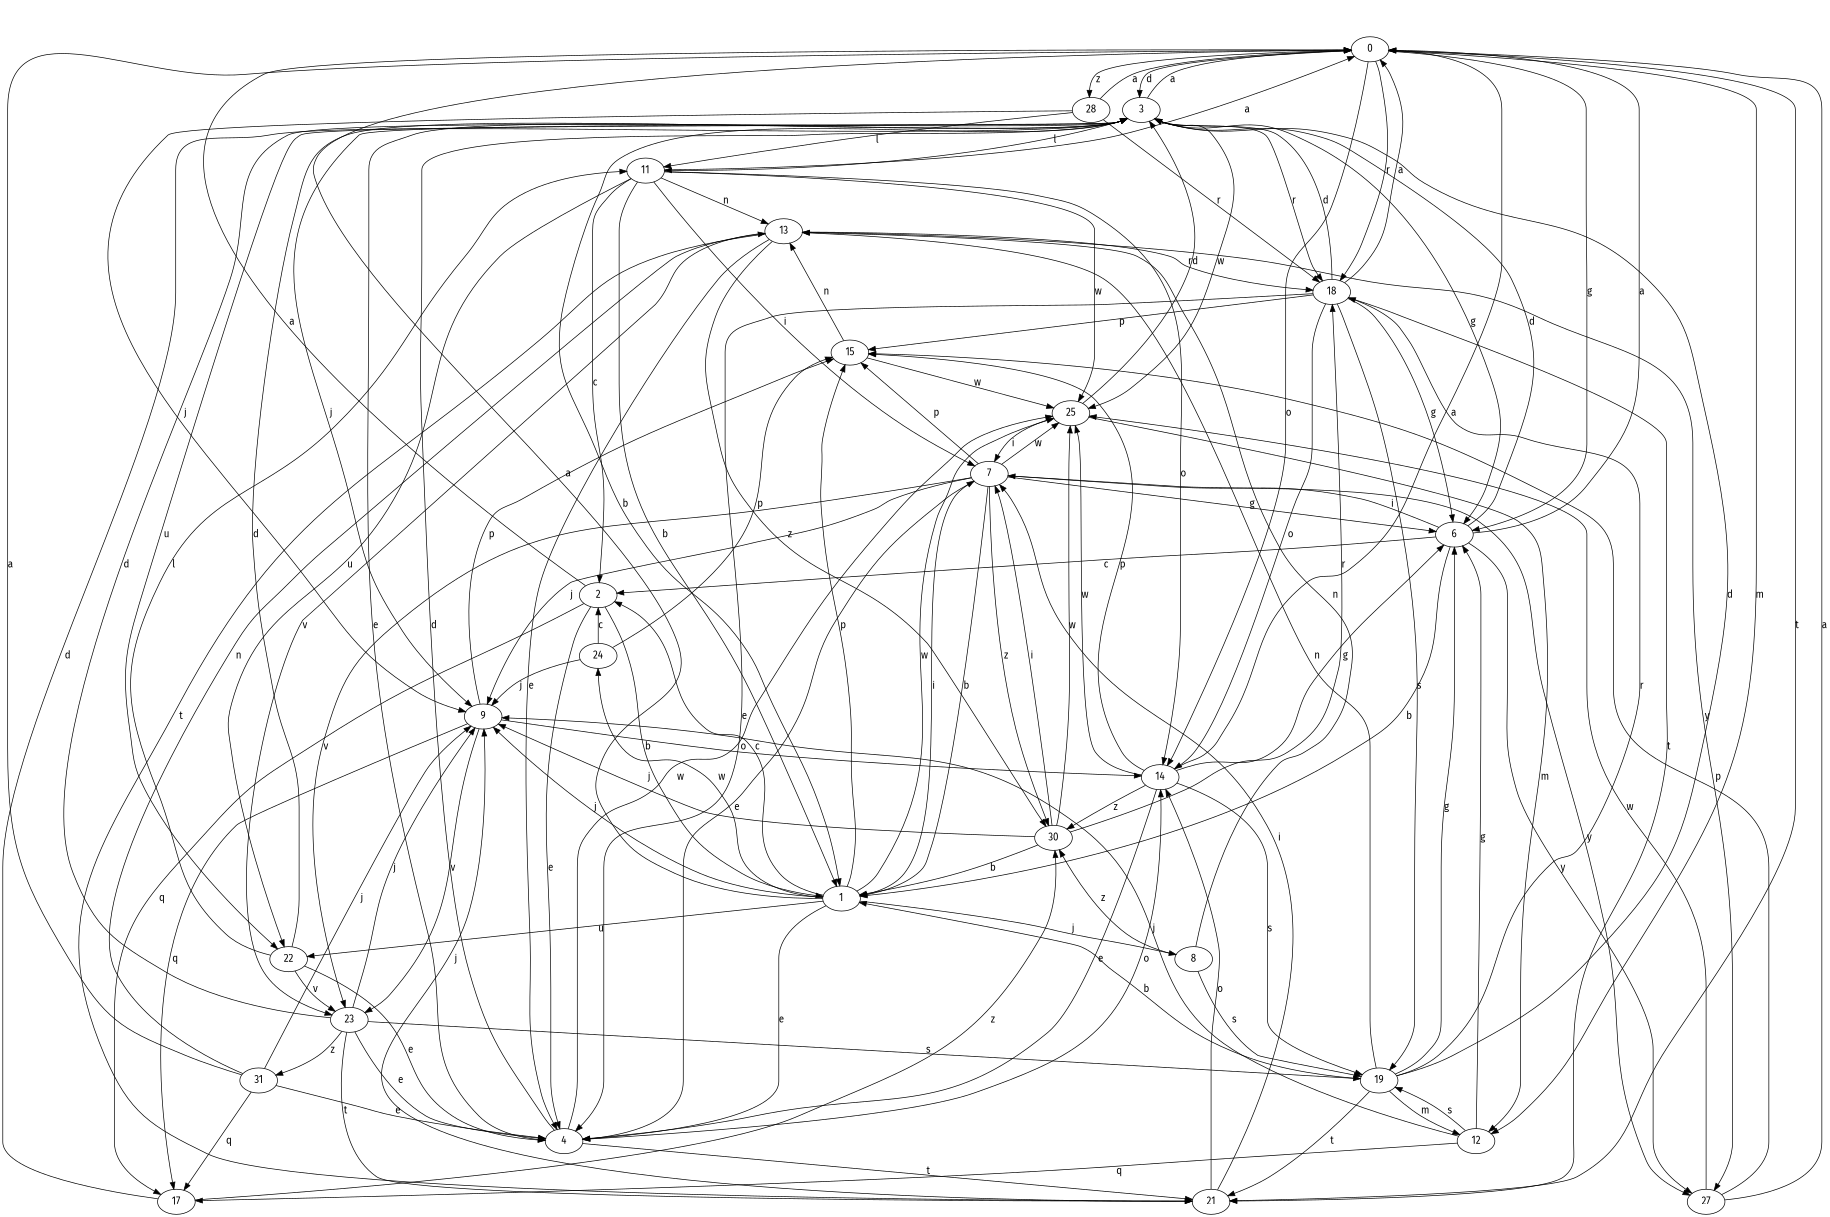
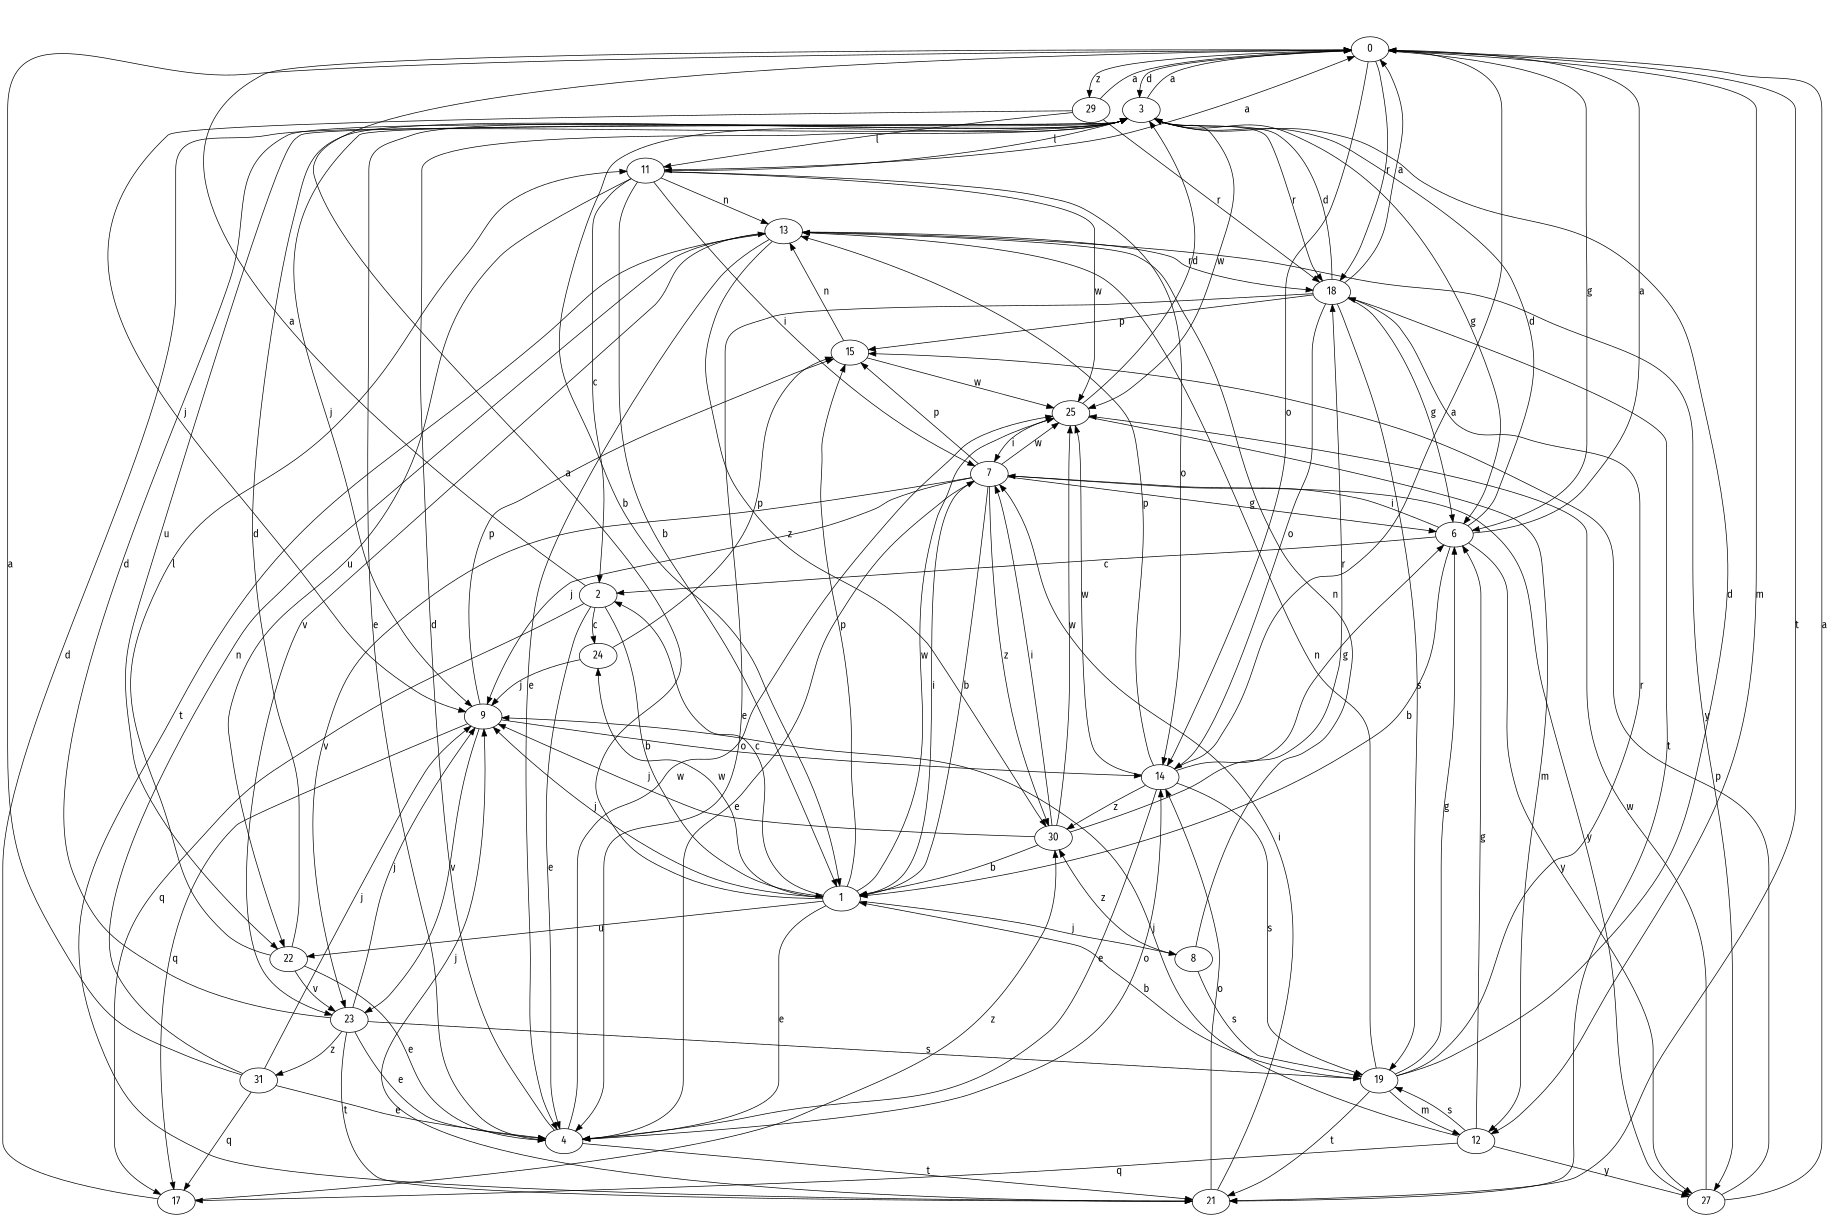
(1091, 110) -> (1091, 110)
(1130, 477) -> (1122, 409)
(598, 629) -> (592, 622)
none -> (1578, 1168)
